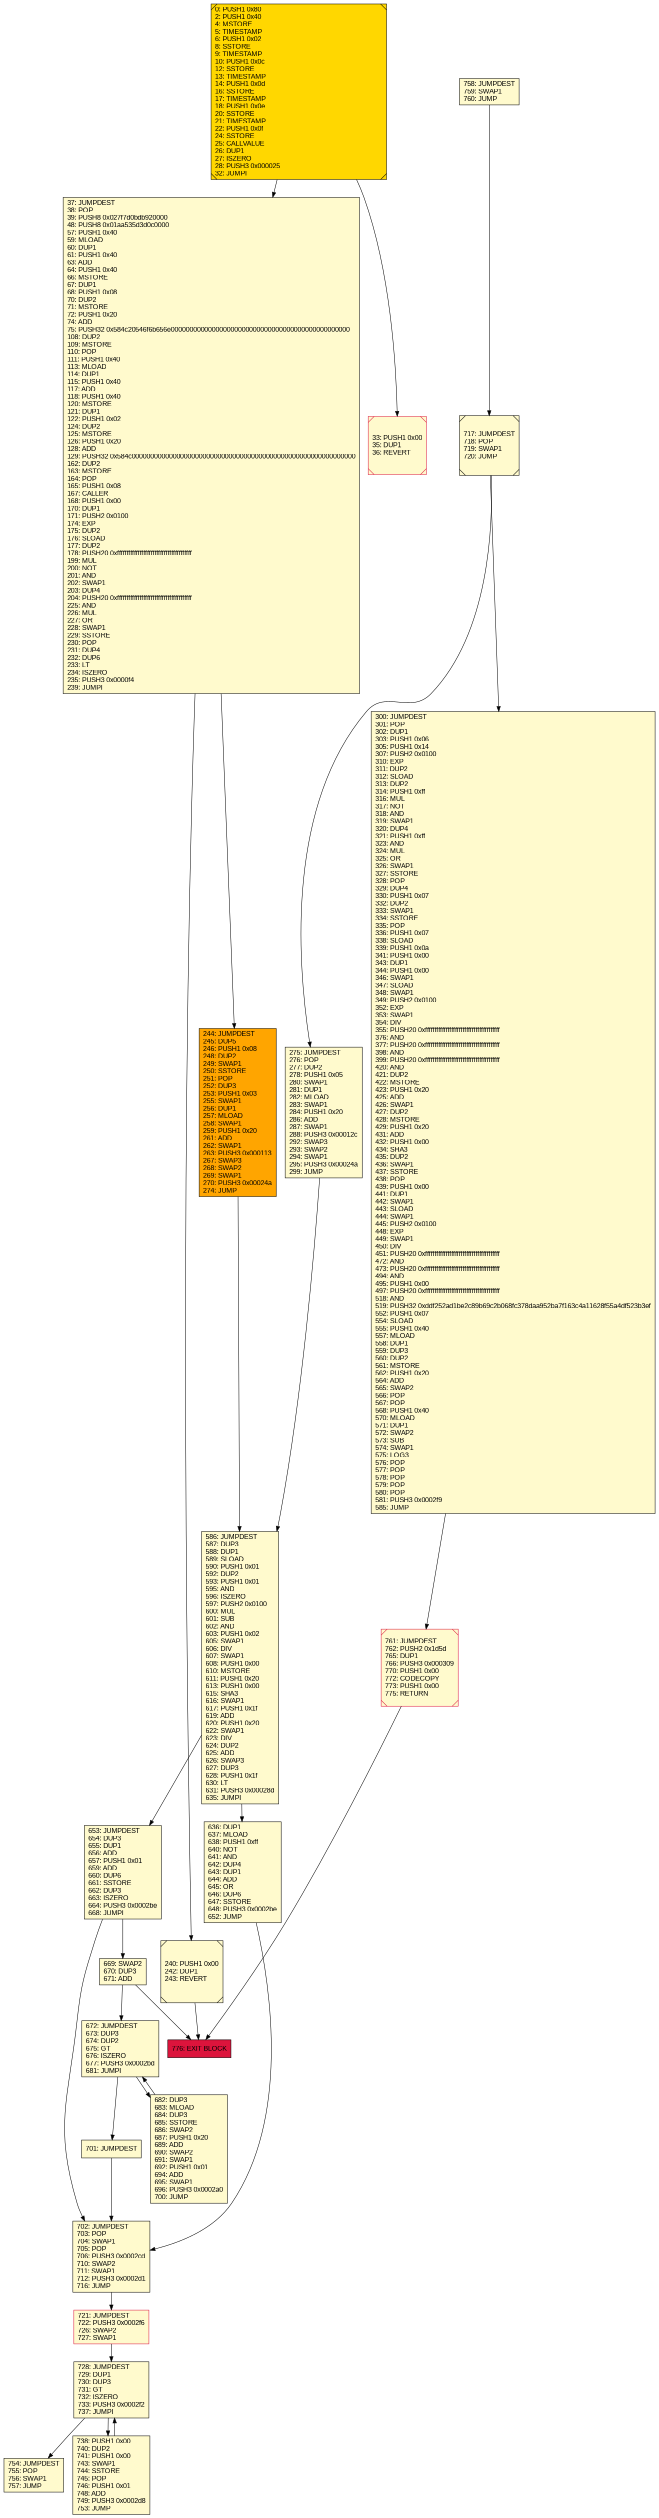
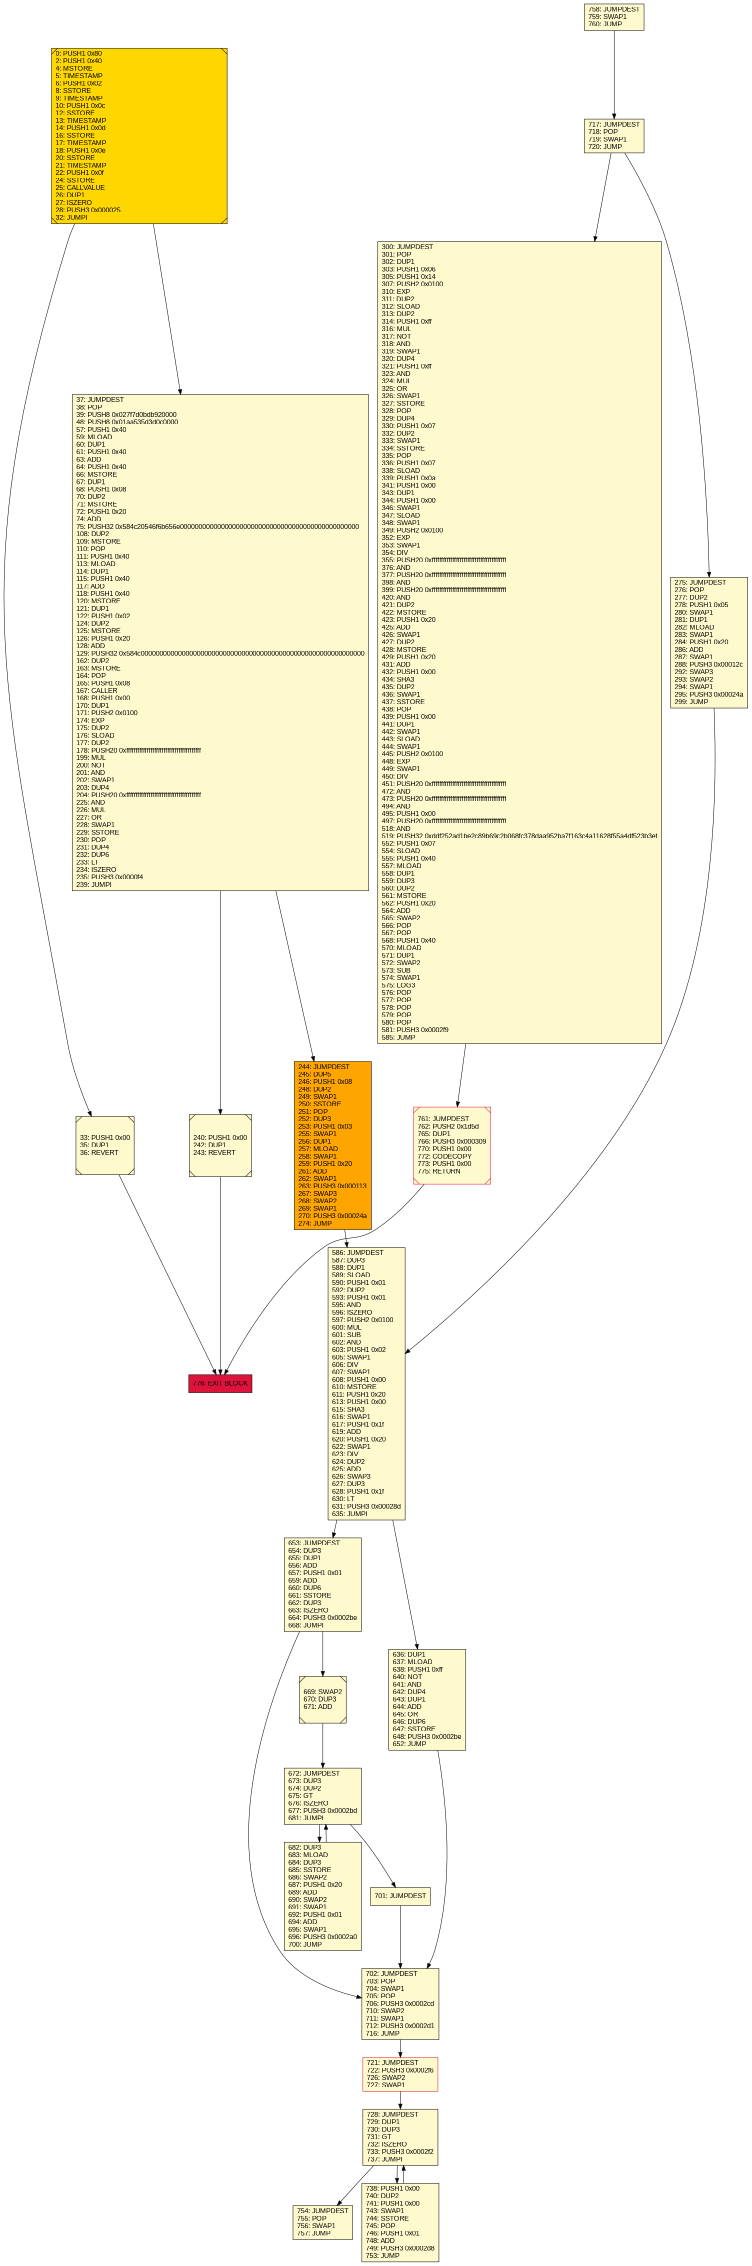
(397, 446) -> (105, 1146)
(489, 446) -> (614, 136)
(123, 1972) -> (323, 1700)
(161, 2011) -> (166, 1272)
